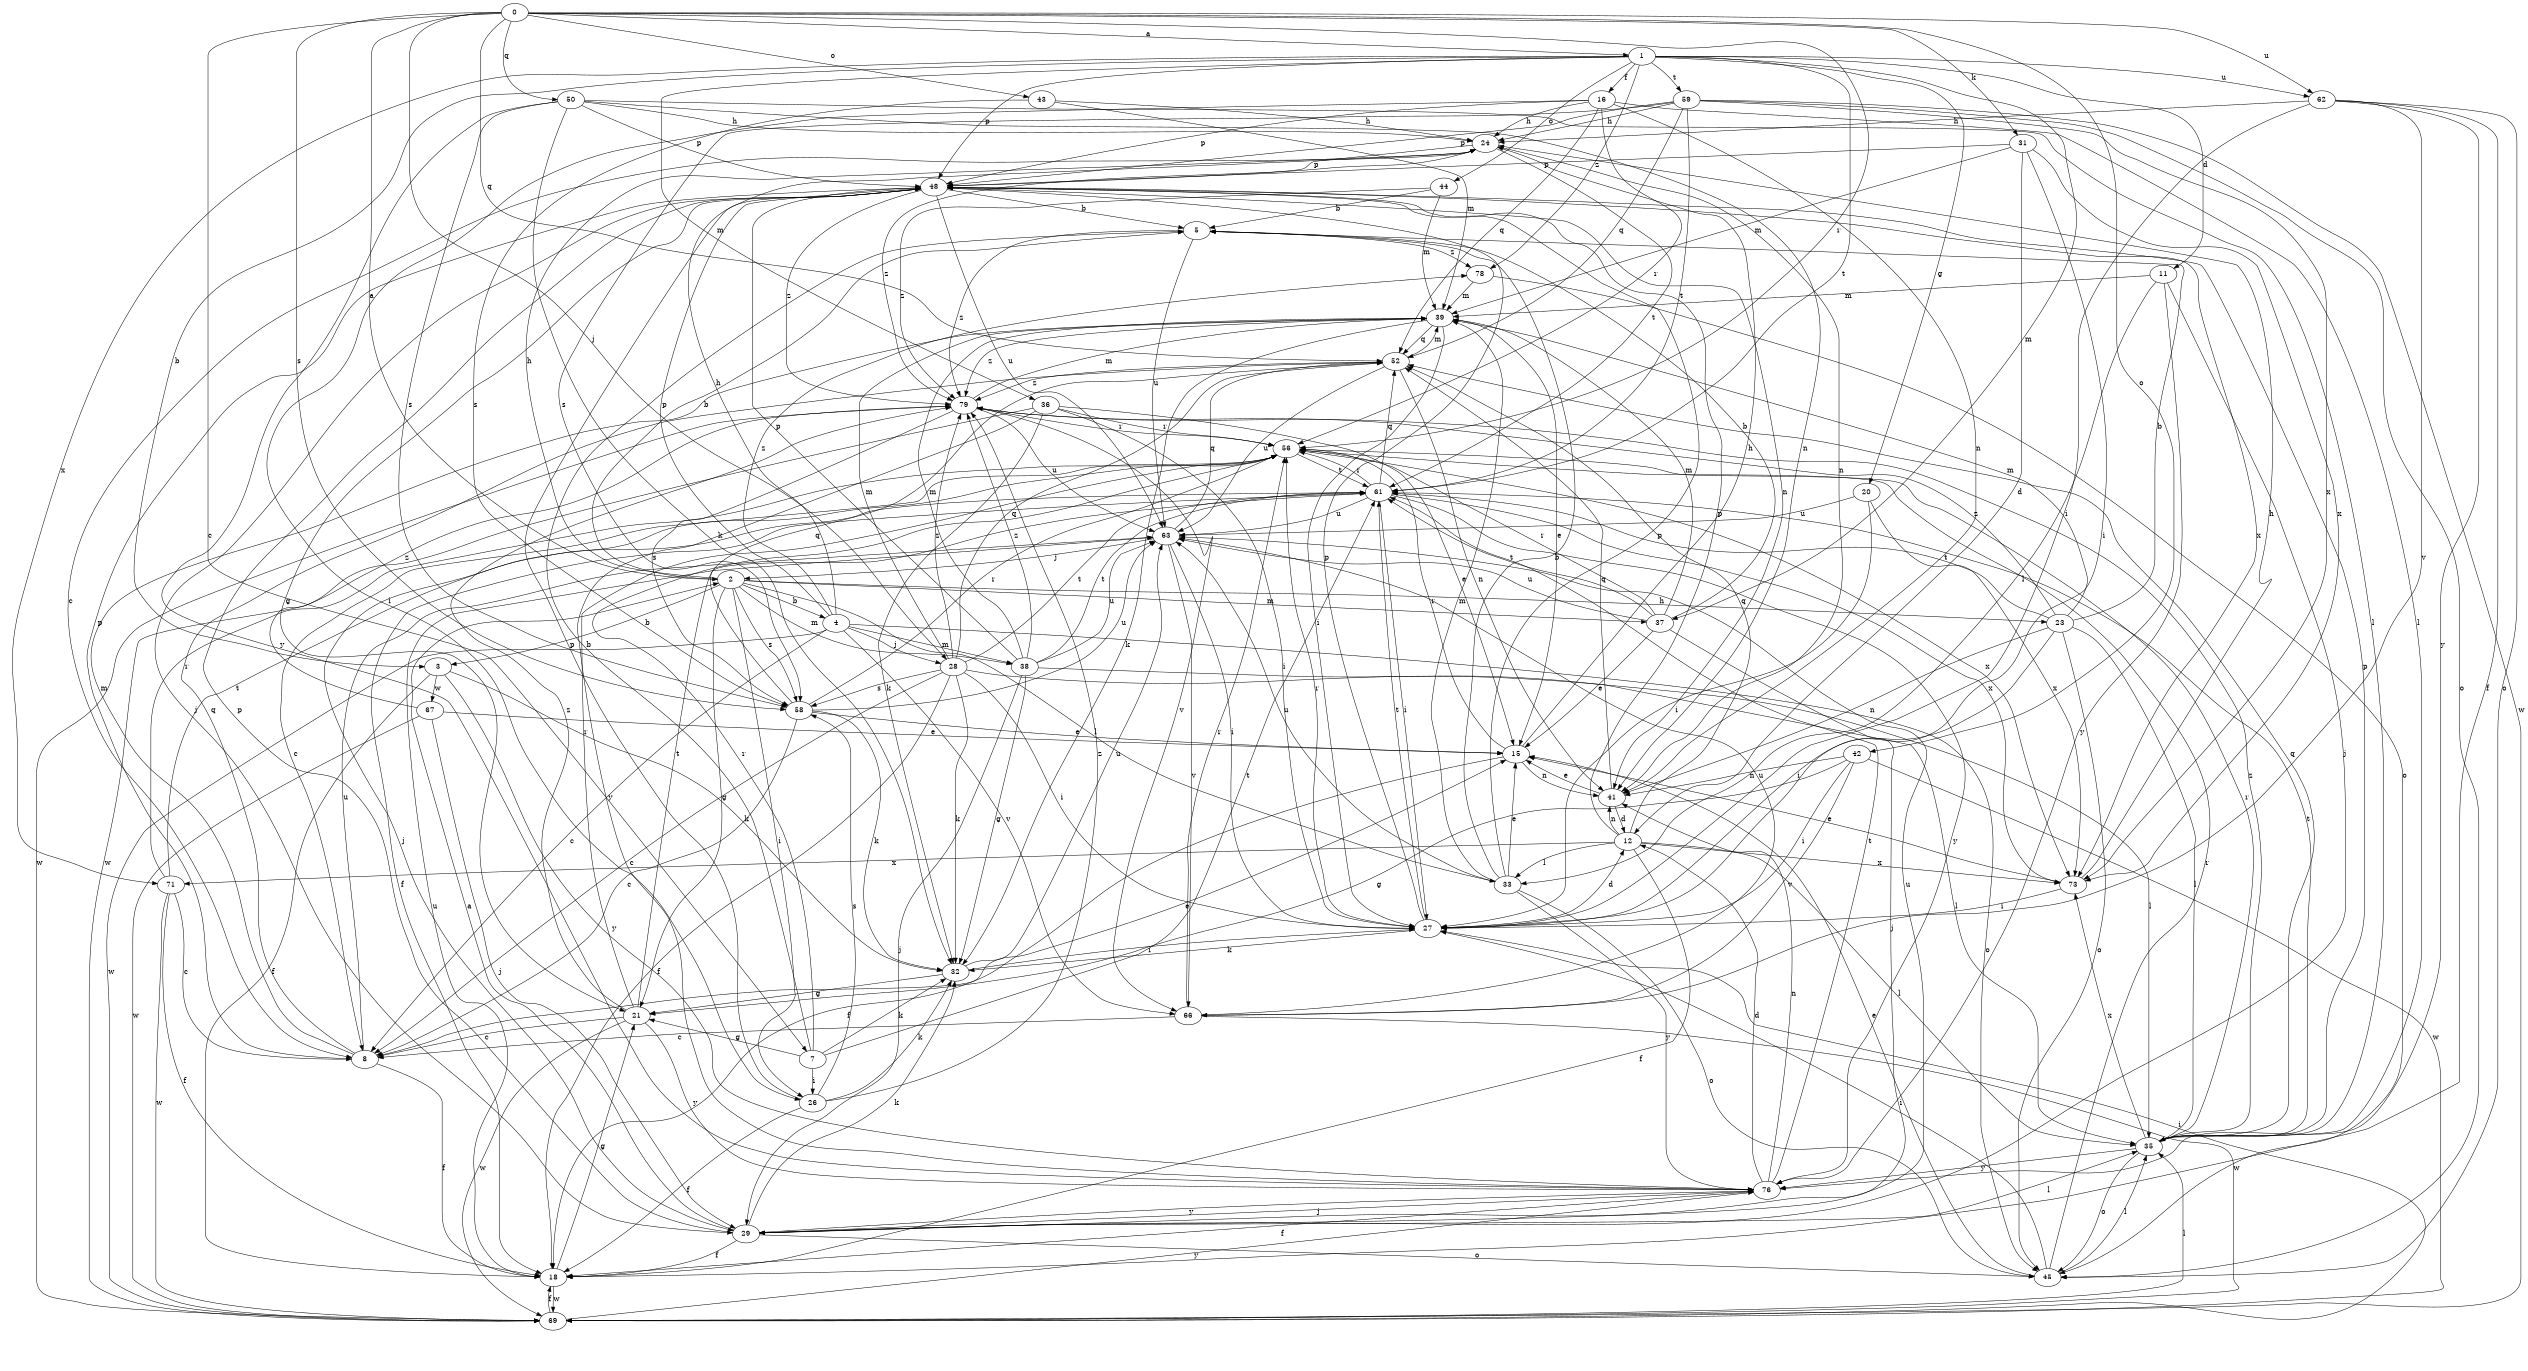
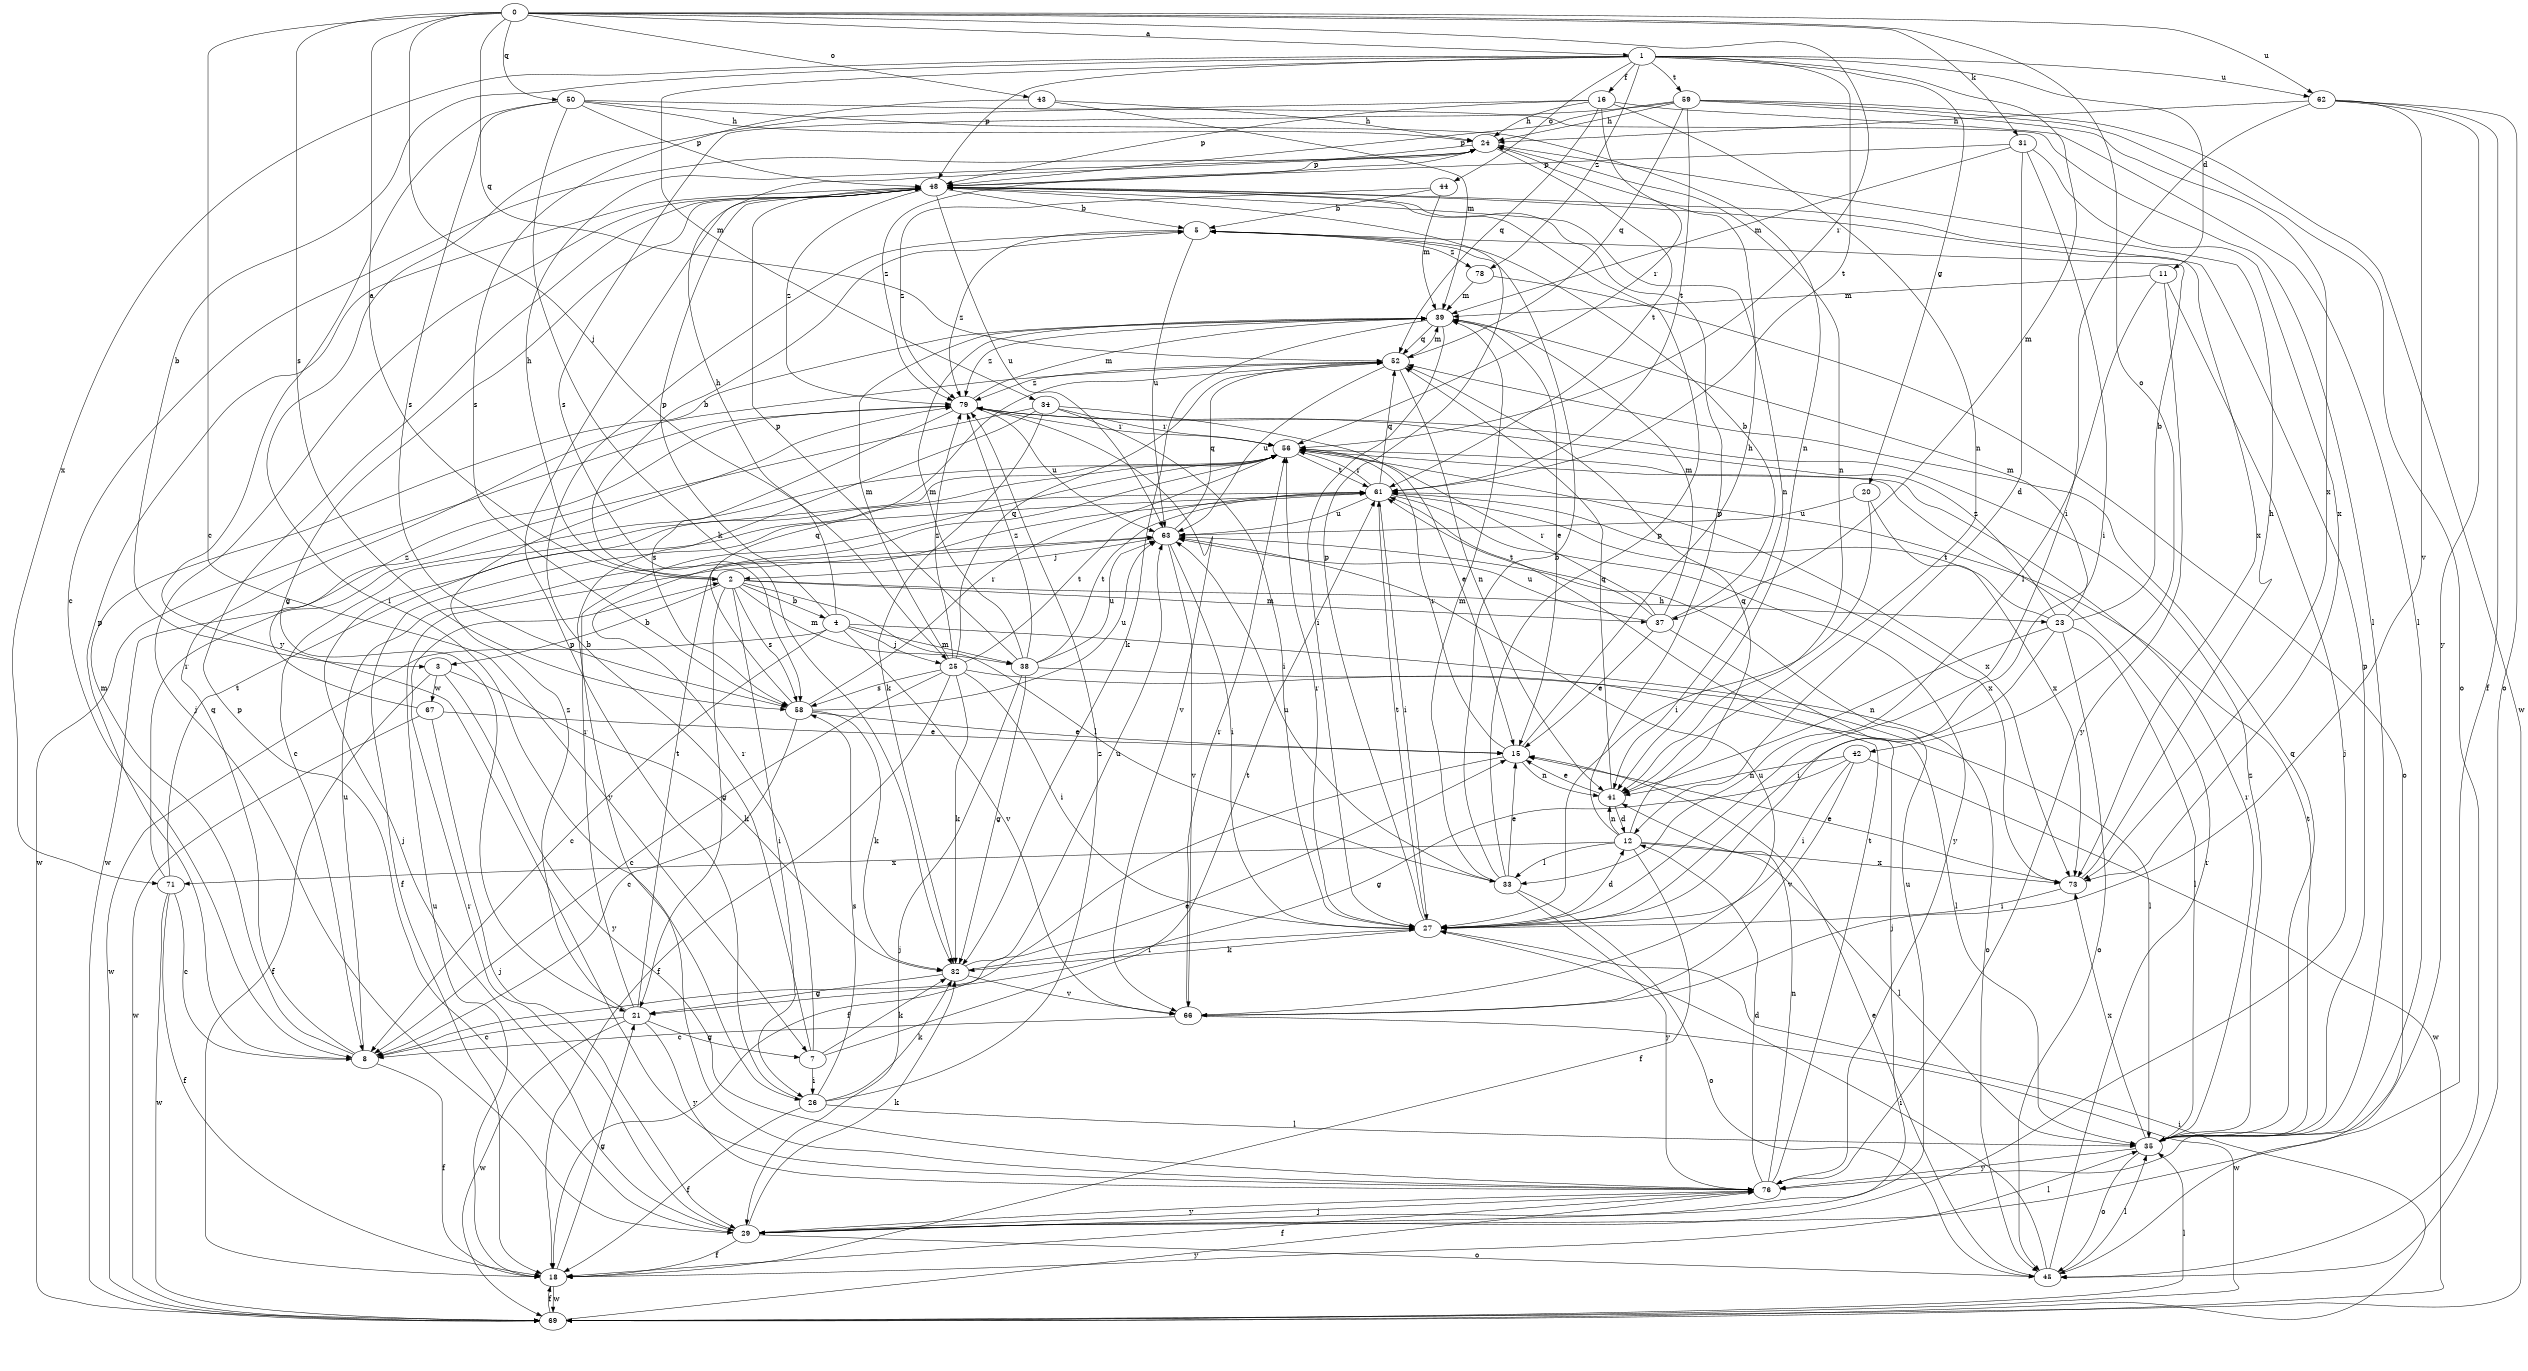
(1012, 324) -> none
(1046, 405) -> (1046, 405)
(954, 667) -> (954, 667)
(469, 907) -> (469, 907)
none -> (1068, 998)
(723, 1037) -> (720, 1044)
none -> (1478, 1133)
